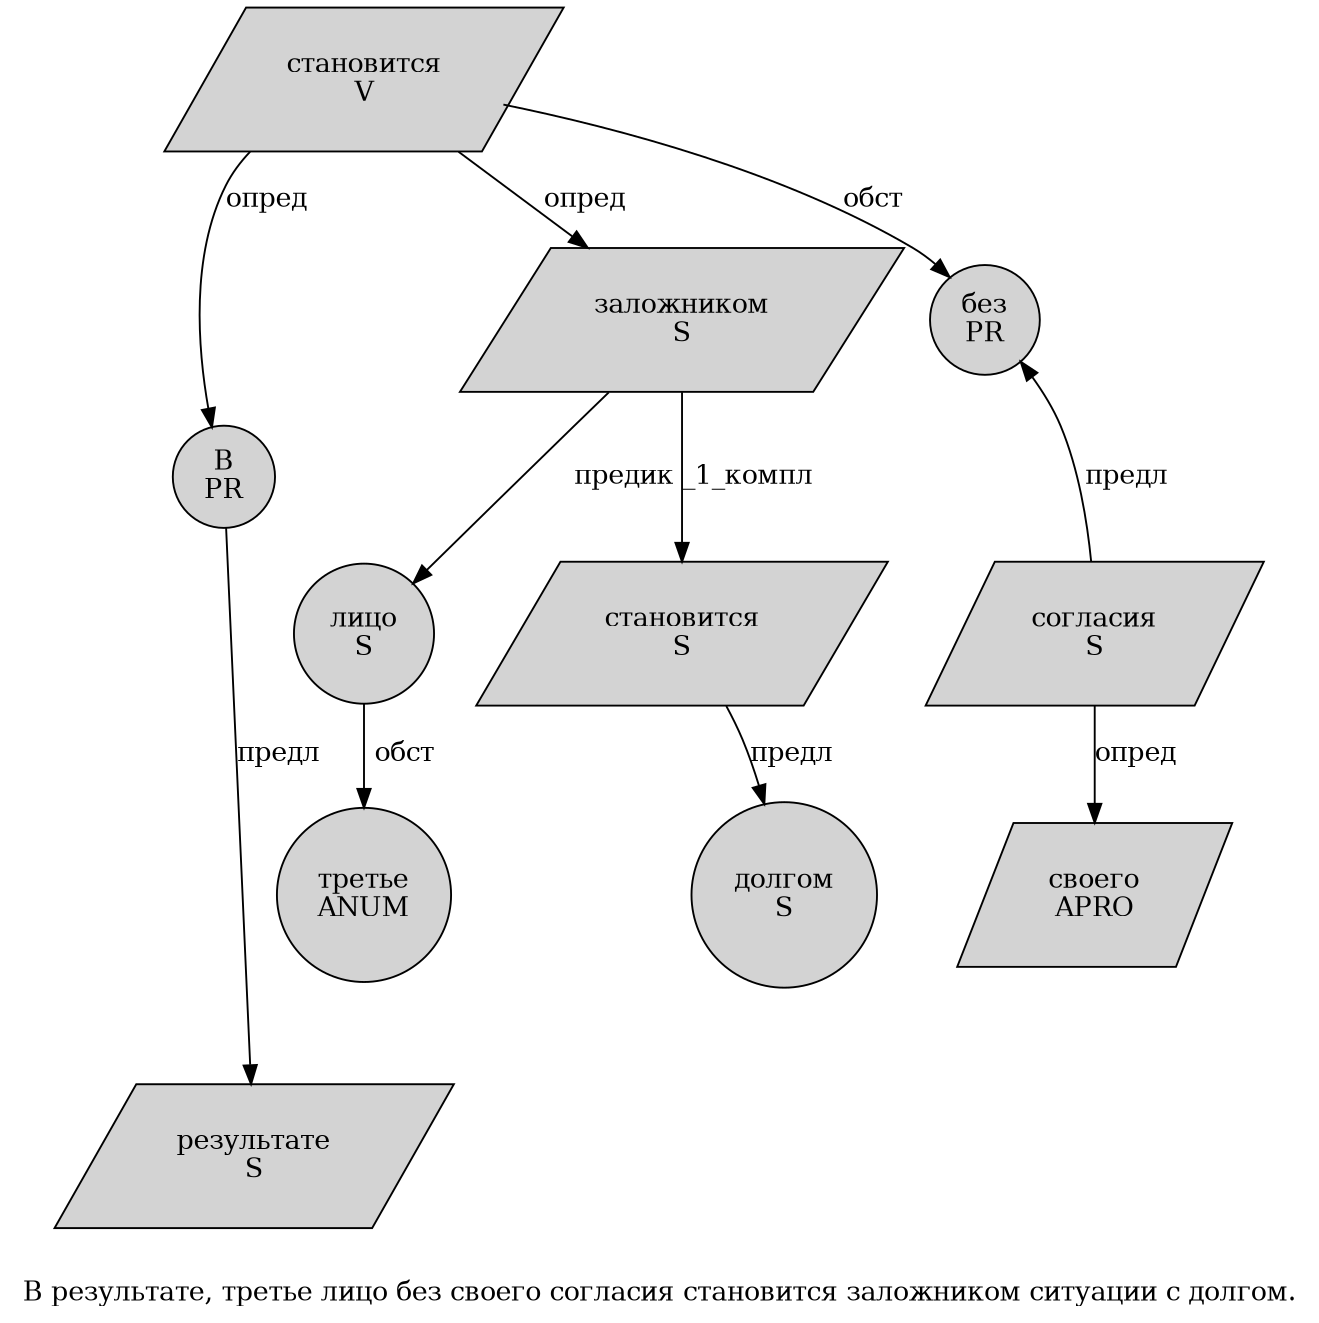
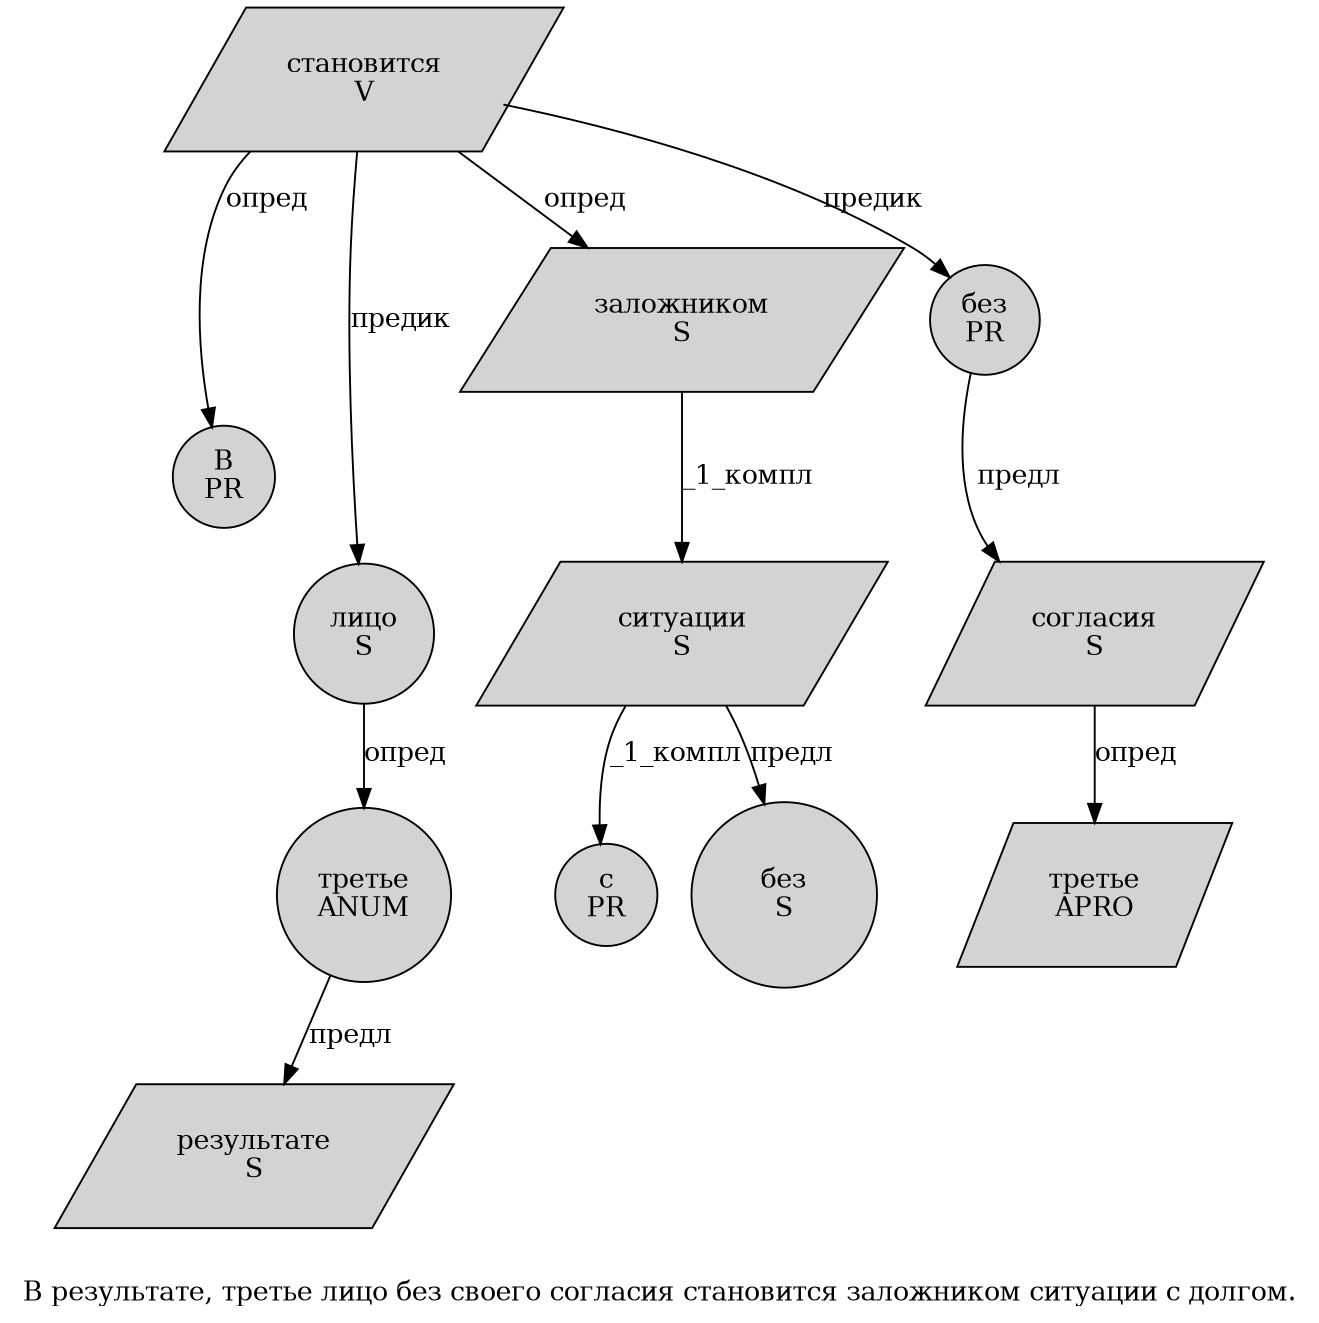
(873, 200) -> (873, 200)
(1074, 465) -> (963, 462)
(518, 481) -> (350, 348)
(682, 634) -> (682, 634)
(405, 754) -> (405, 754)
(238, 796) -> (311, 1021)
none -> (606, 895)
(784, 895) -> (784, 895)
(1095, 895) -> (1095, 895)
